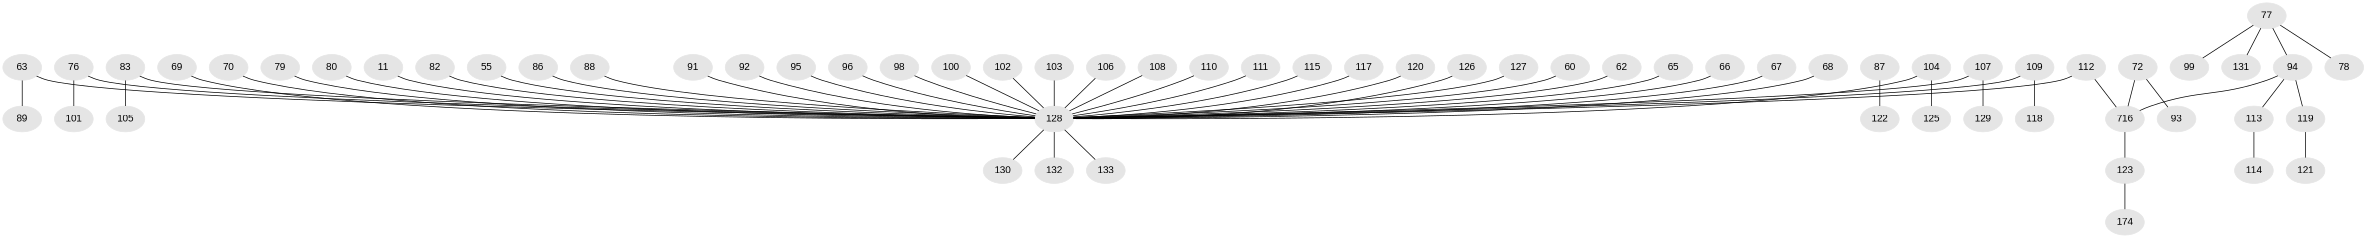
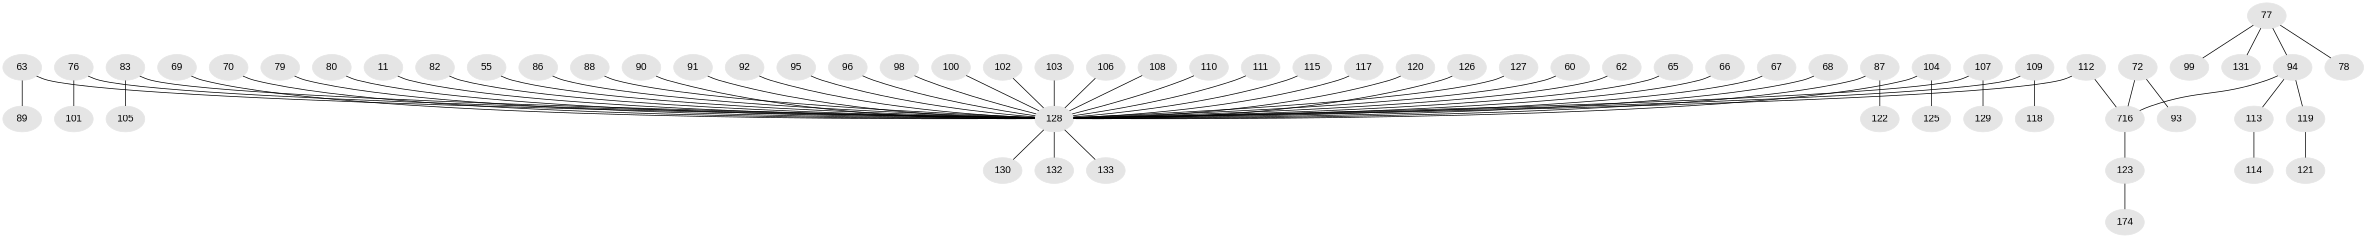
none -> (641, 67)
none -> (1471, 113)
